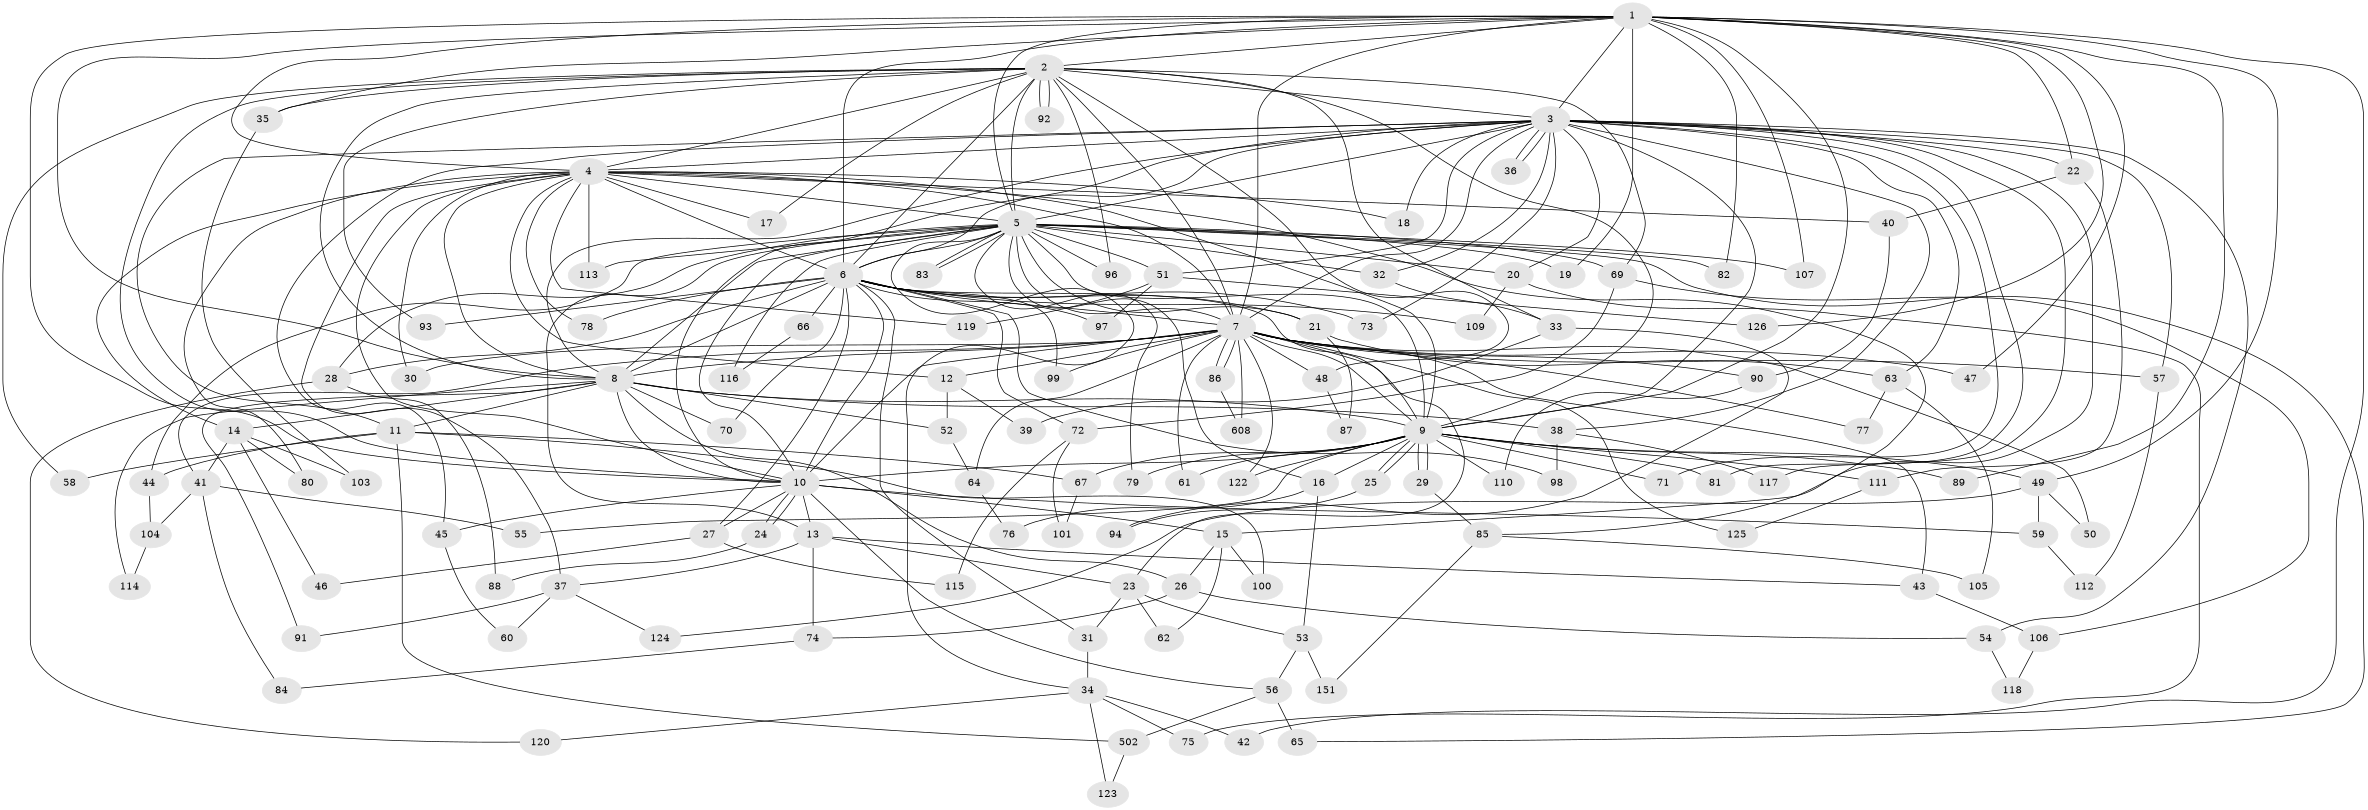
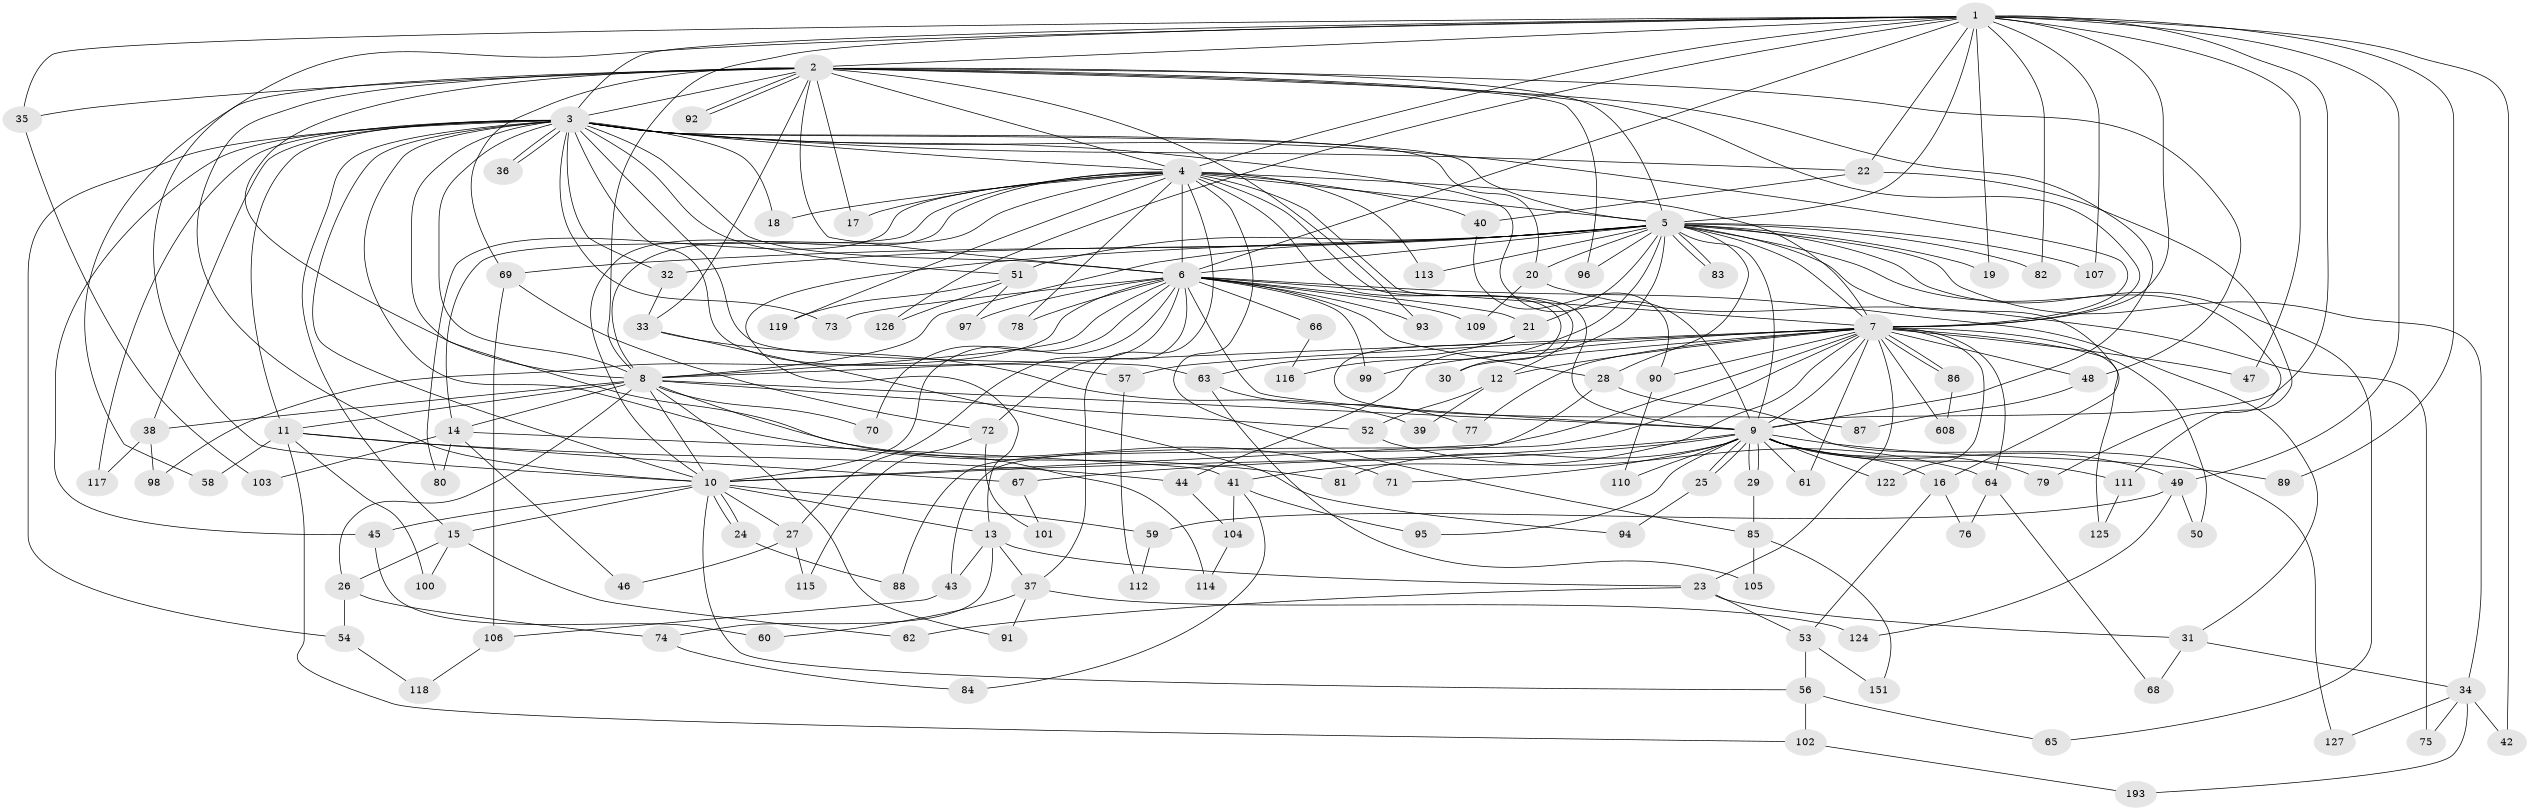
(767, 276) -> none
(521, 535) -> (1421, 535)
none -> (2154, 691)
(541, 742) -> (2335, 742)
(1129, 742) -> (1806, 742)
(1108, 794) -> (2136, 794)
